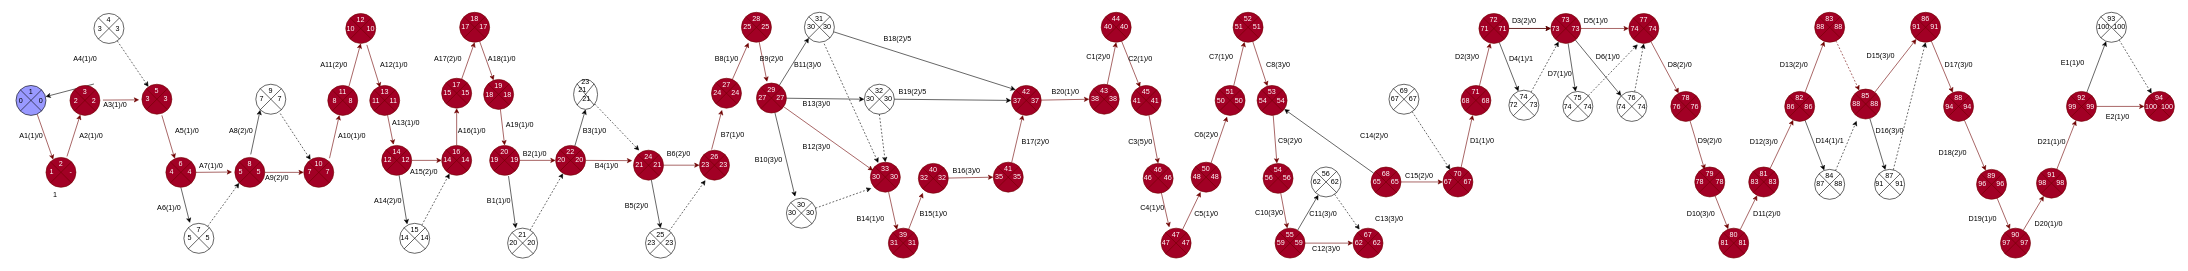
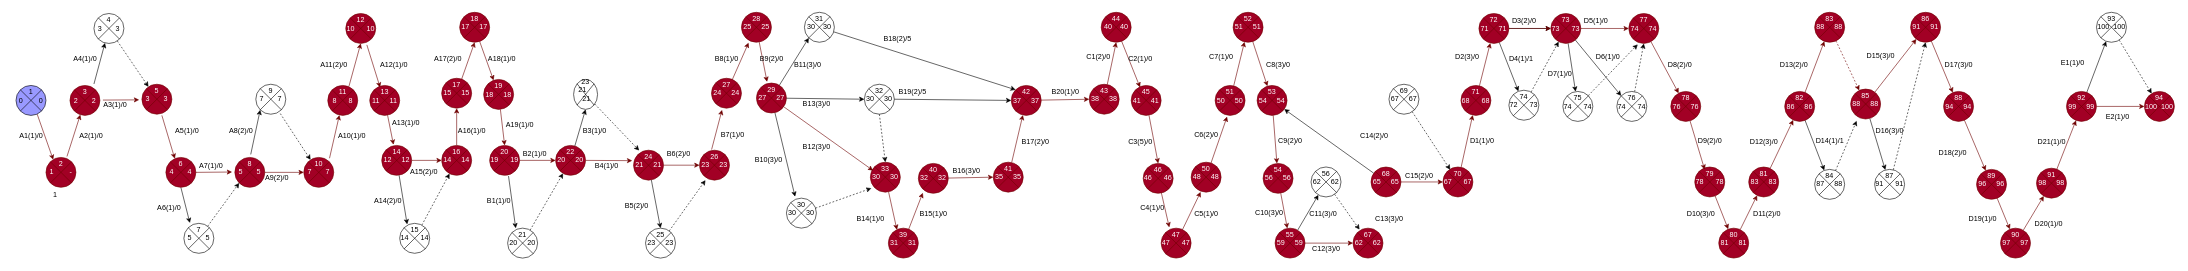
(831, 59) -> none
(61, 92) -> (98, 65)
